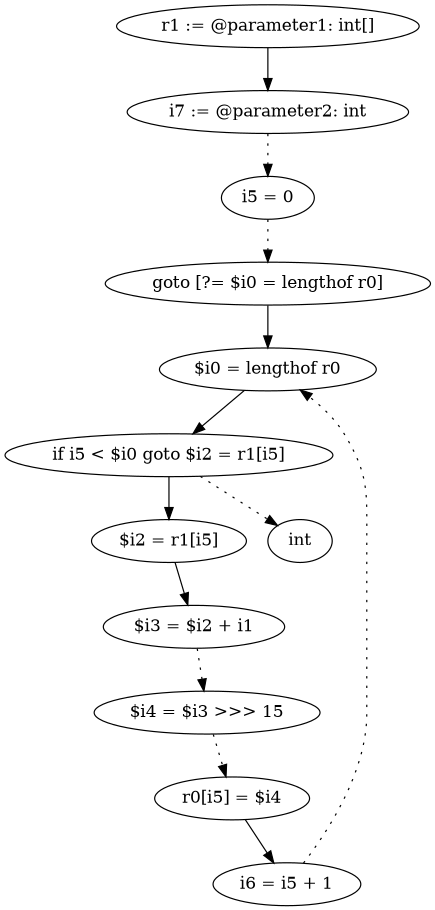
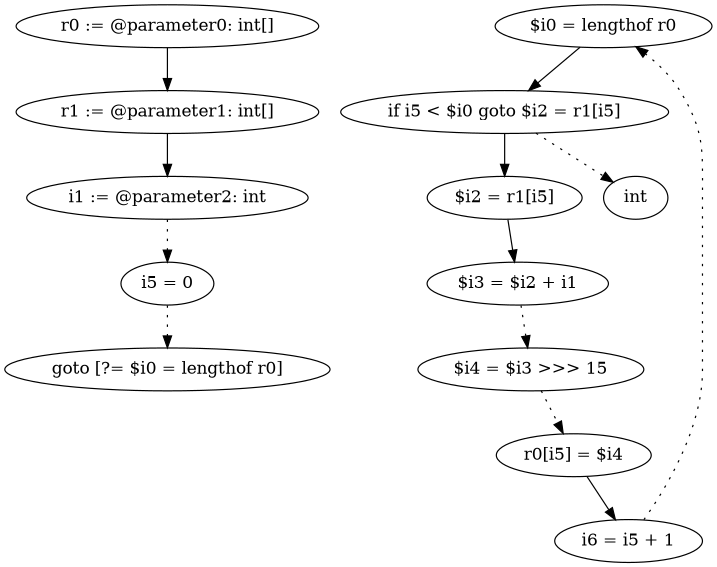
none -> (167, 26)
(268, 112) -> (167, 198)
(268, 321) -> none
